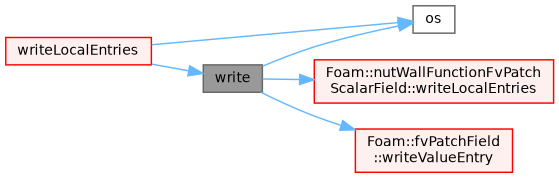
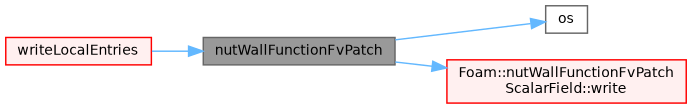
(275, 34) -> none
(233, 79) -> (299, 51)
(434, 81) -> (567, 81)
(434, 151) -> none
